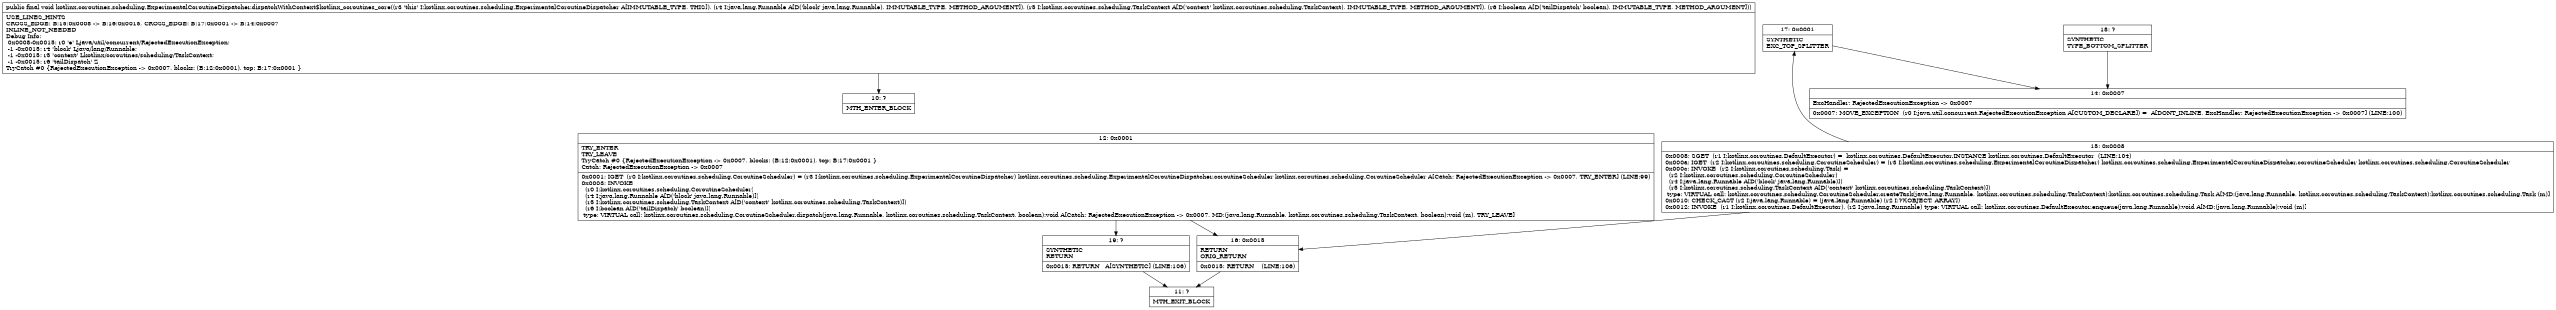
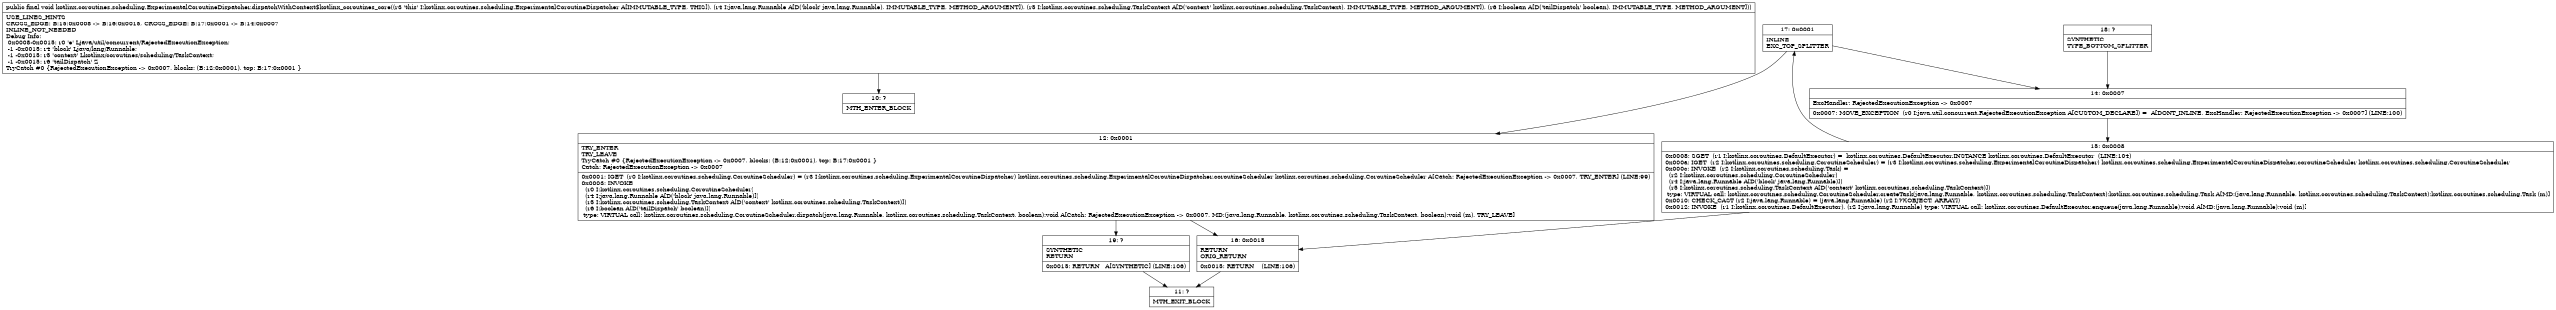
(1785, 40) -> (1778, 40)
none -> (1649, 107)
none -> (2108, 128)
